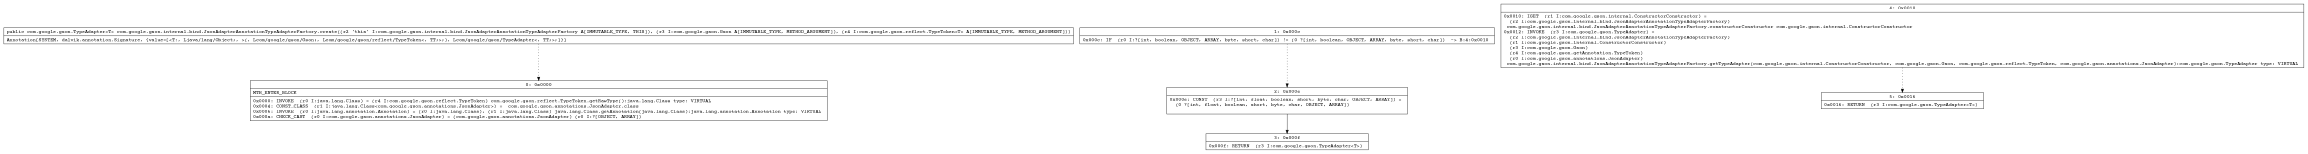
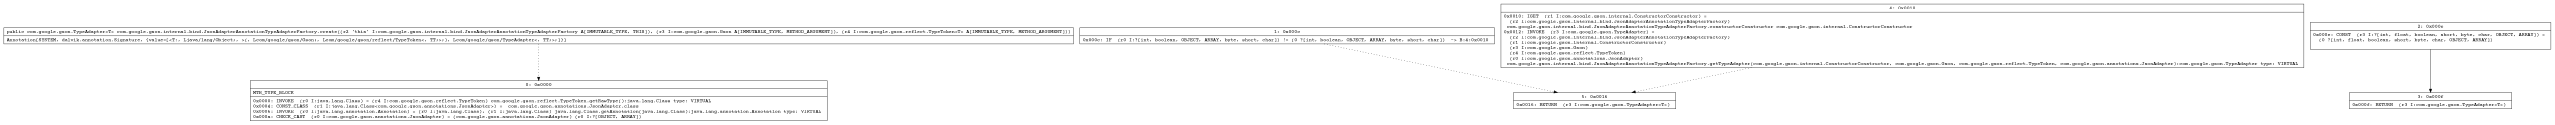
(1574, 53) -> (1565, 53)
(1287, 64) -> (1439, 68)
(275, 93) -> (273, 93)
